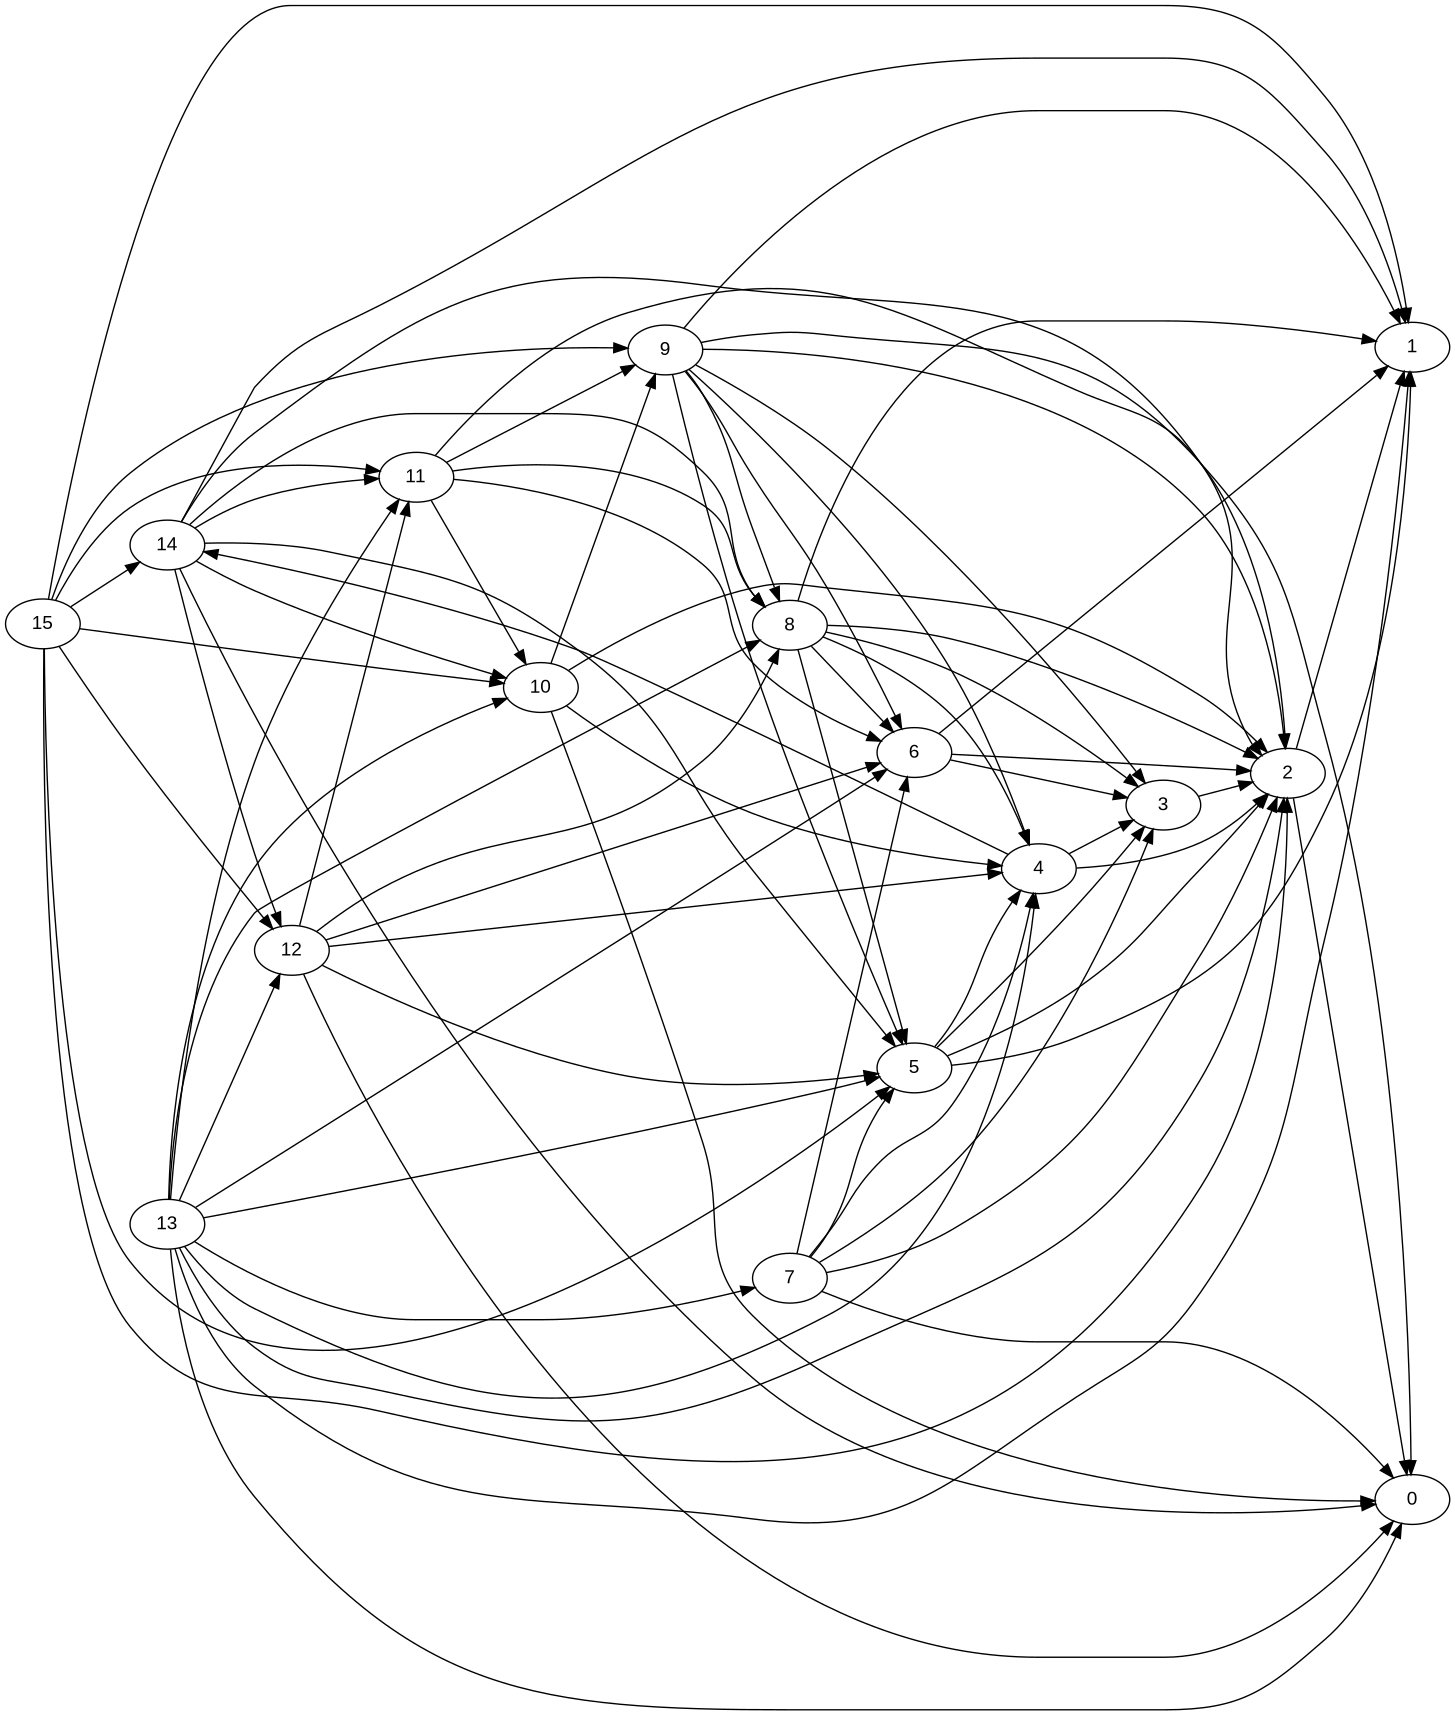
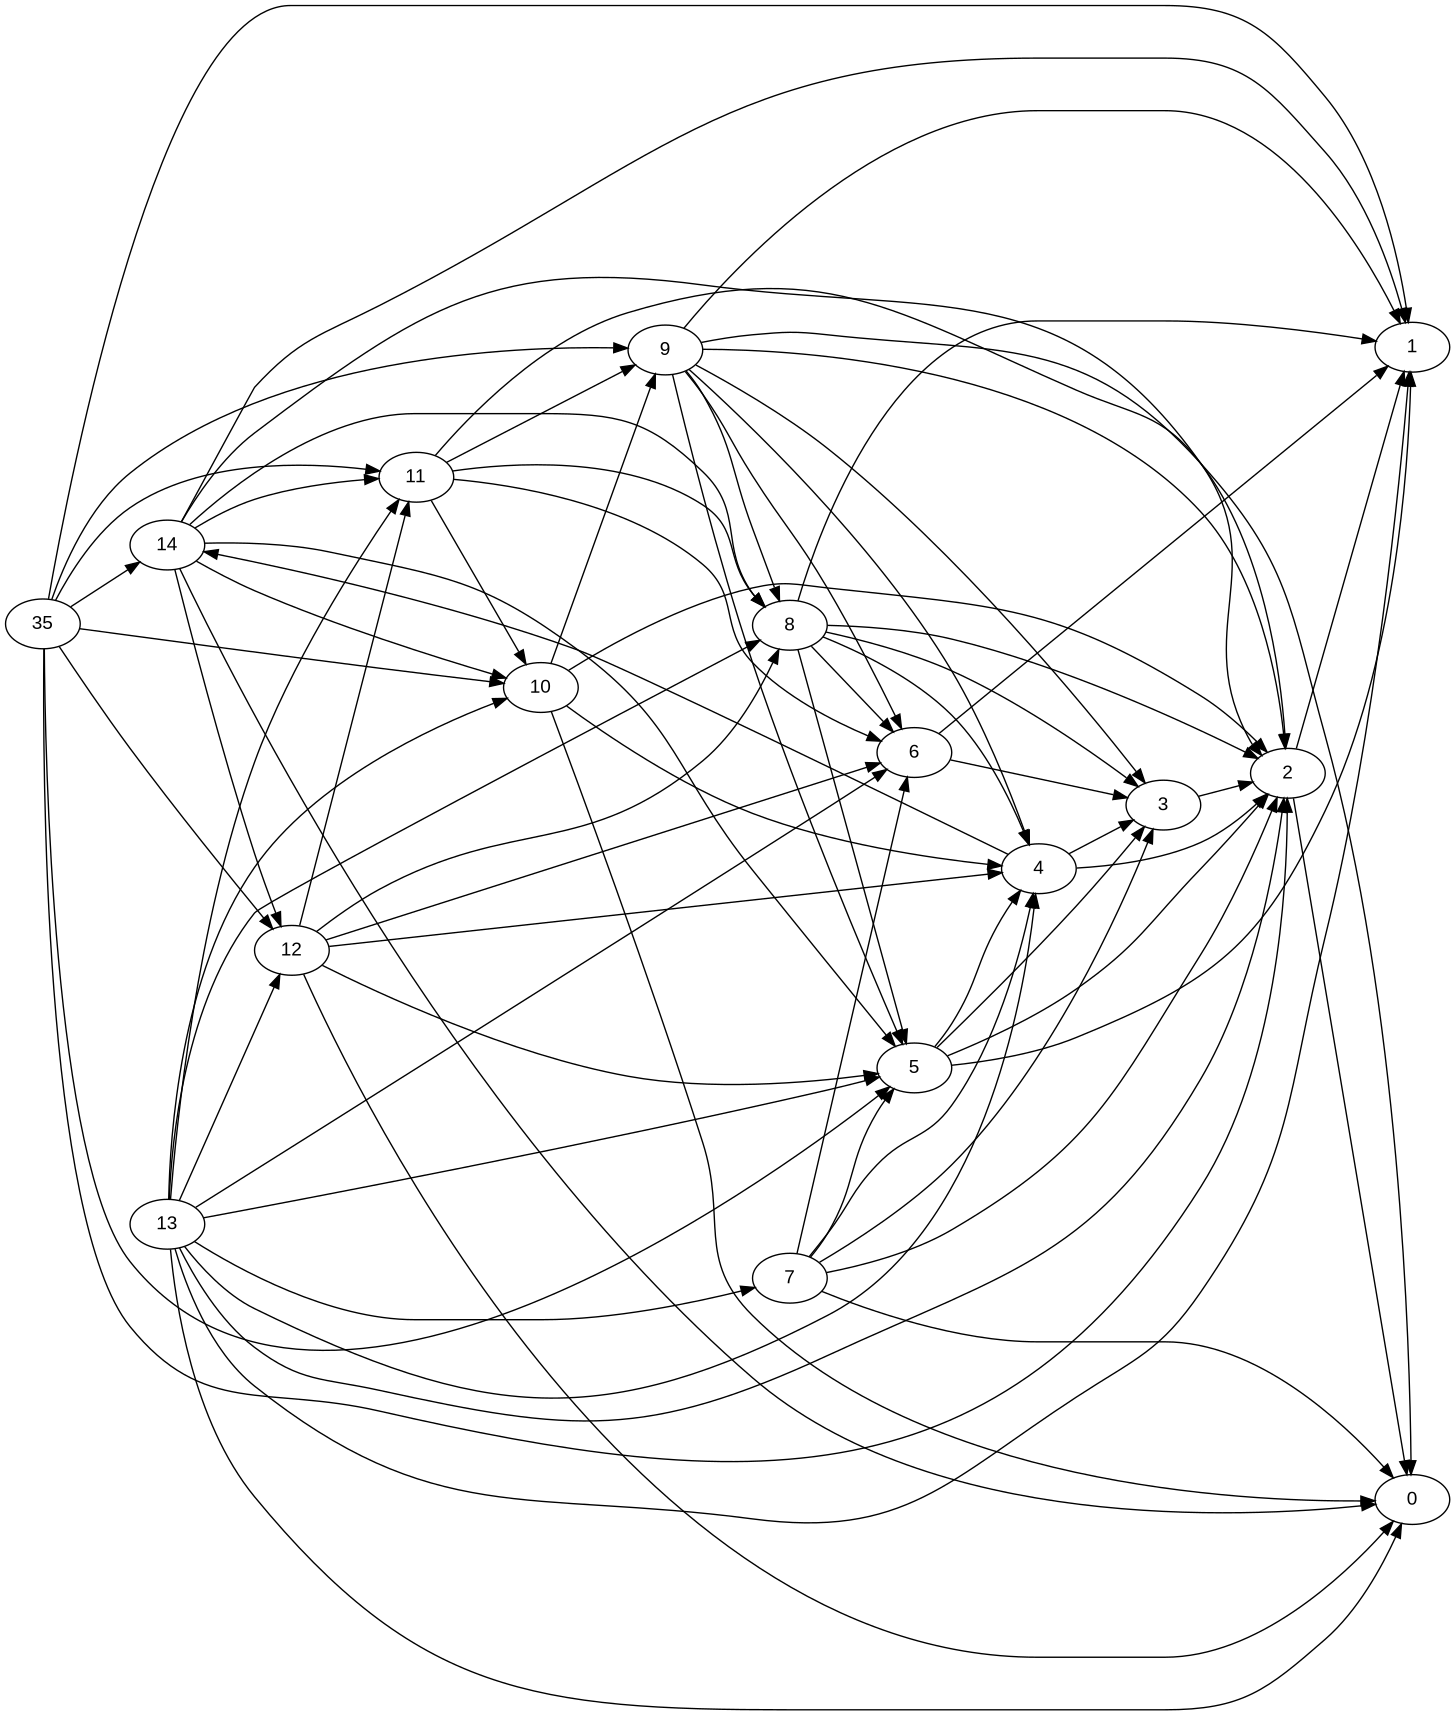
(43, 624) -> (43, 624)
(1087, 761) -> none
